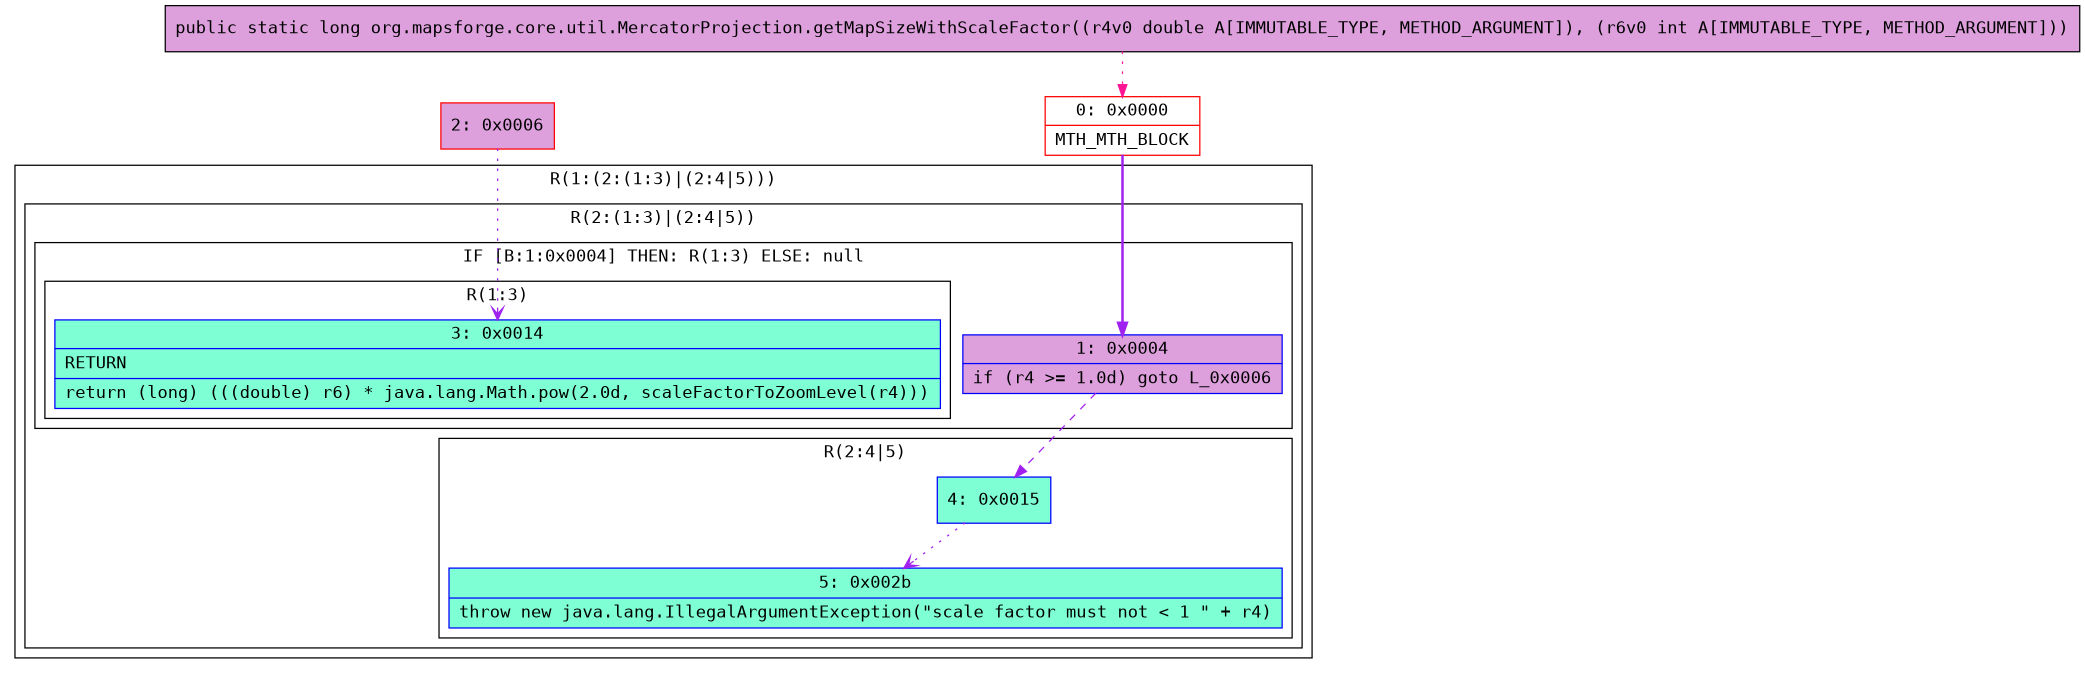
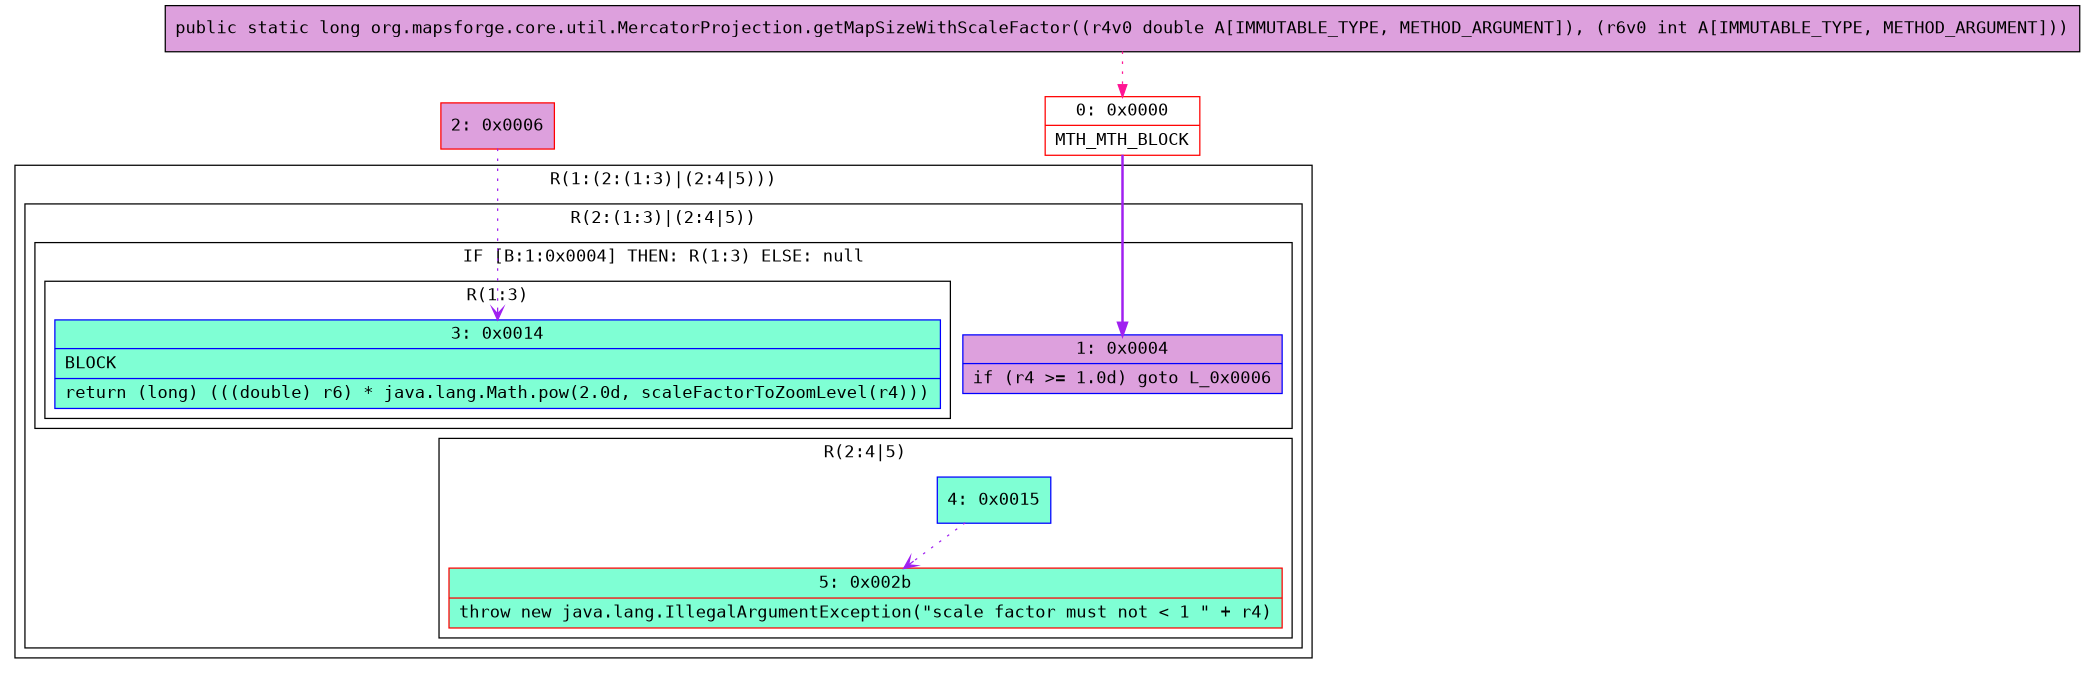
(96, 363) -> (91, 363)
(1071, 419) -> none
(866, 598) -> (866, 598)
